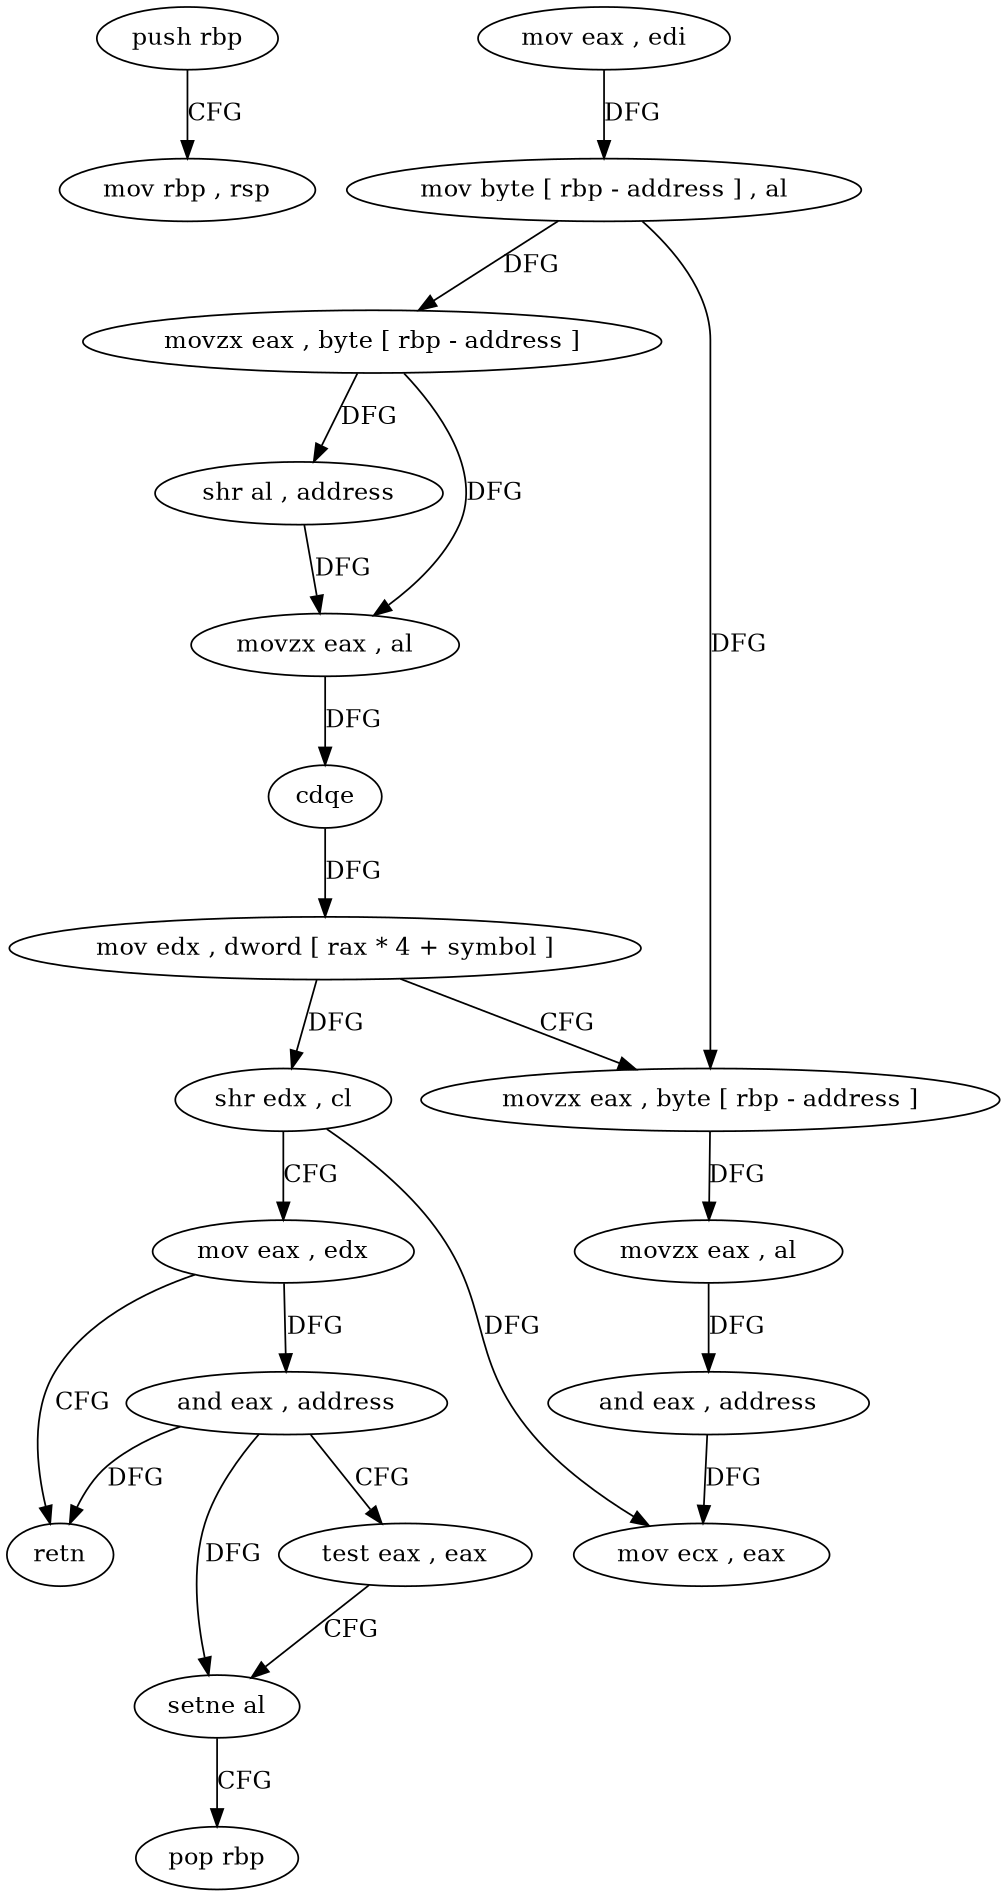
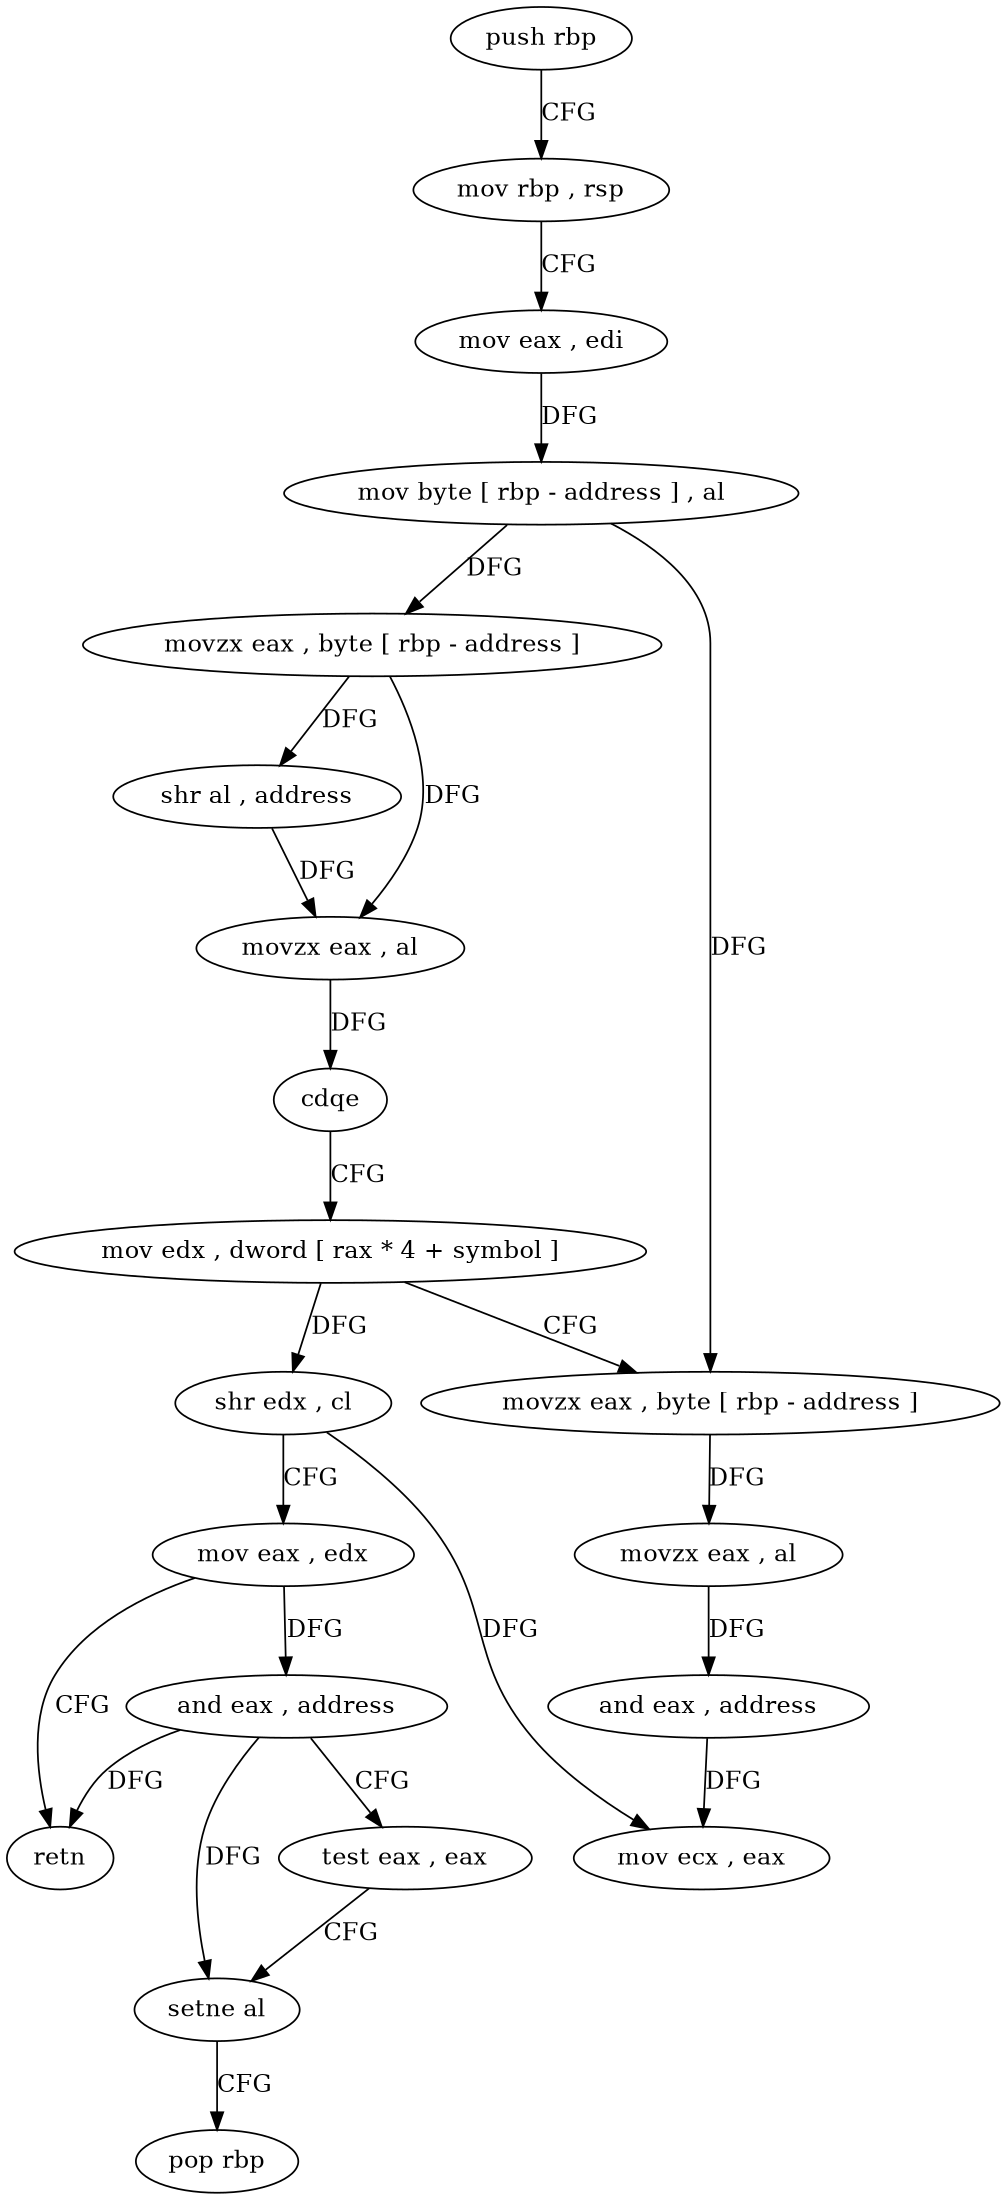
none -> (541, 257)
(354, 872) -> (358, 1176)
